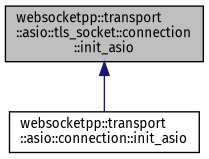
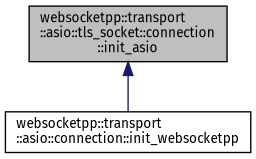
(104, 132) -> (128, 132)
